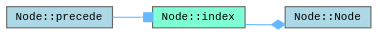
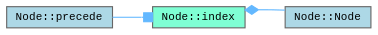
(258, 25) -> (272, 10)
